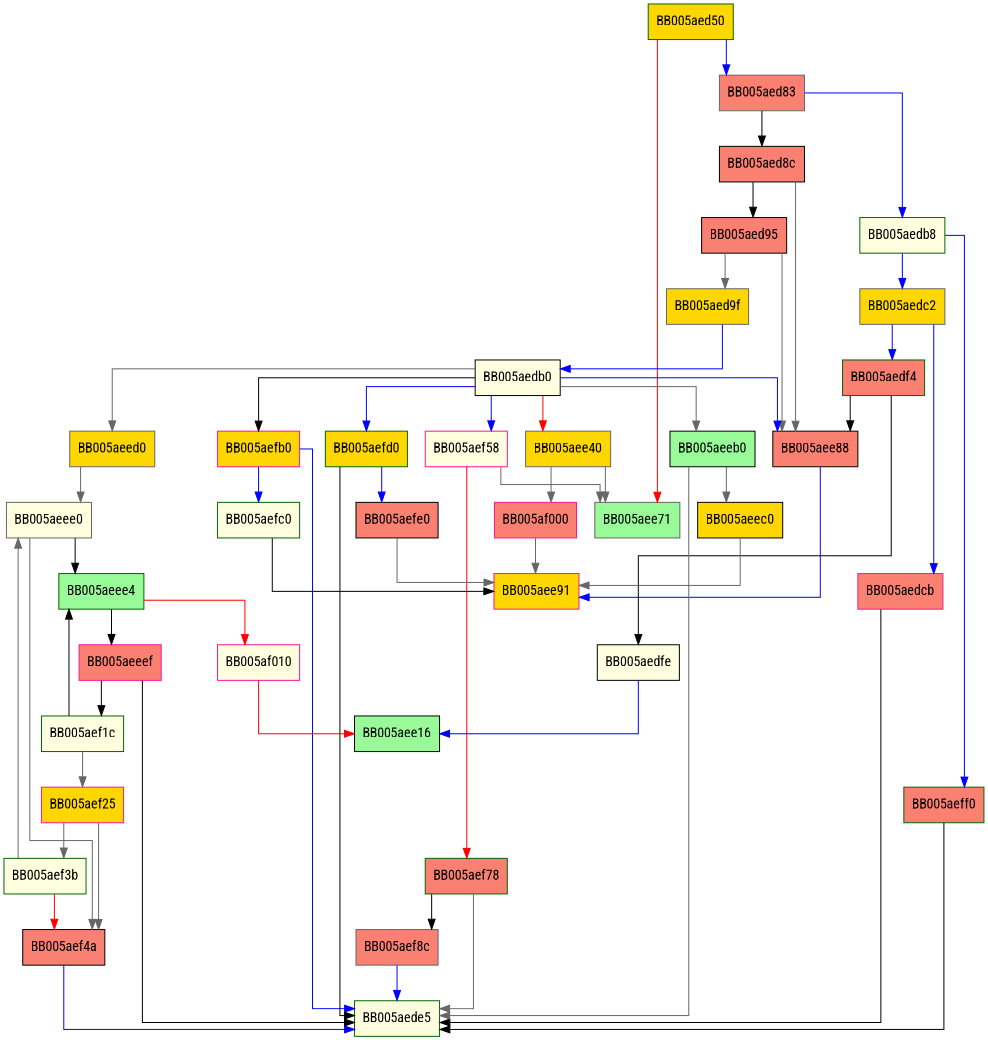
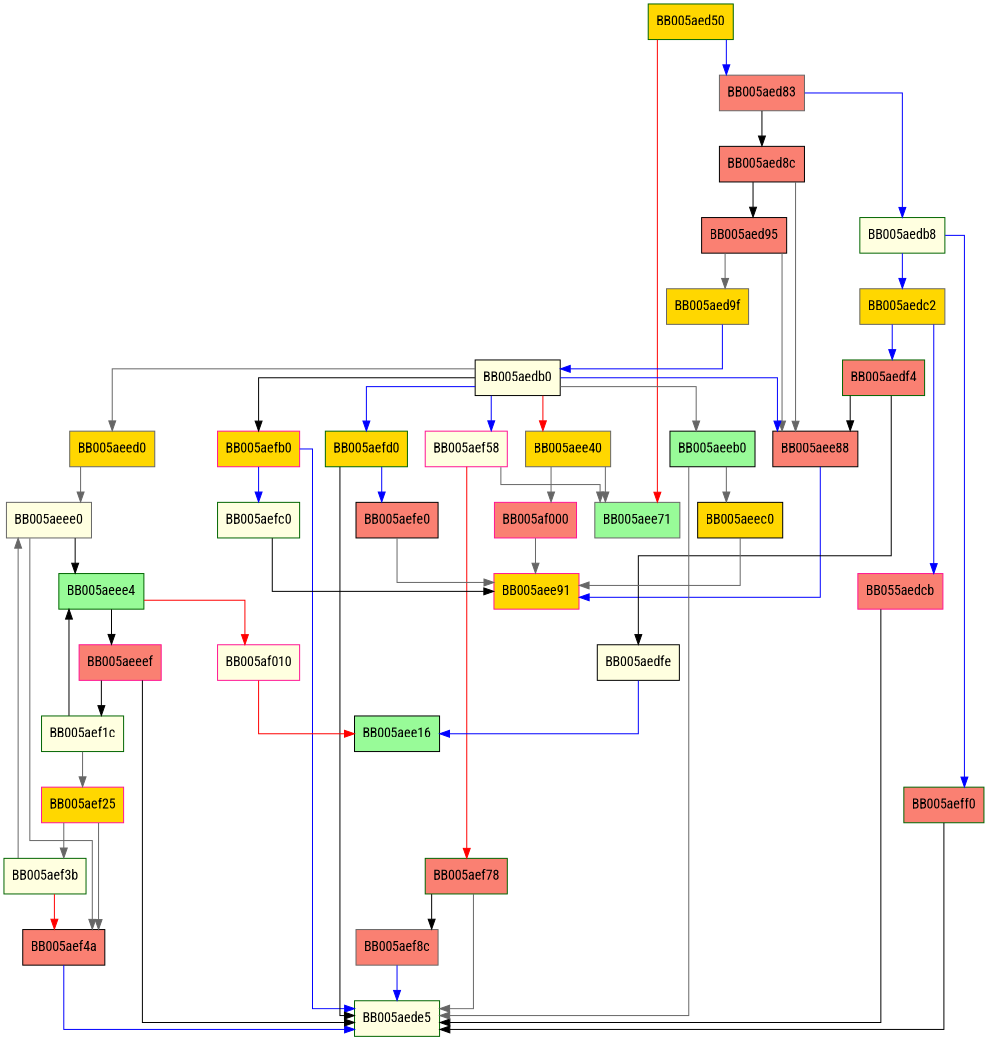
(900, 591) -> (900, 591)
